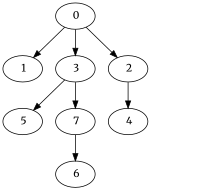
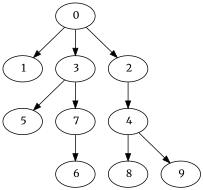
none -> (128, 174)
none -> (181, 174)
